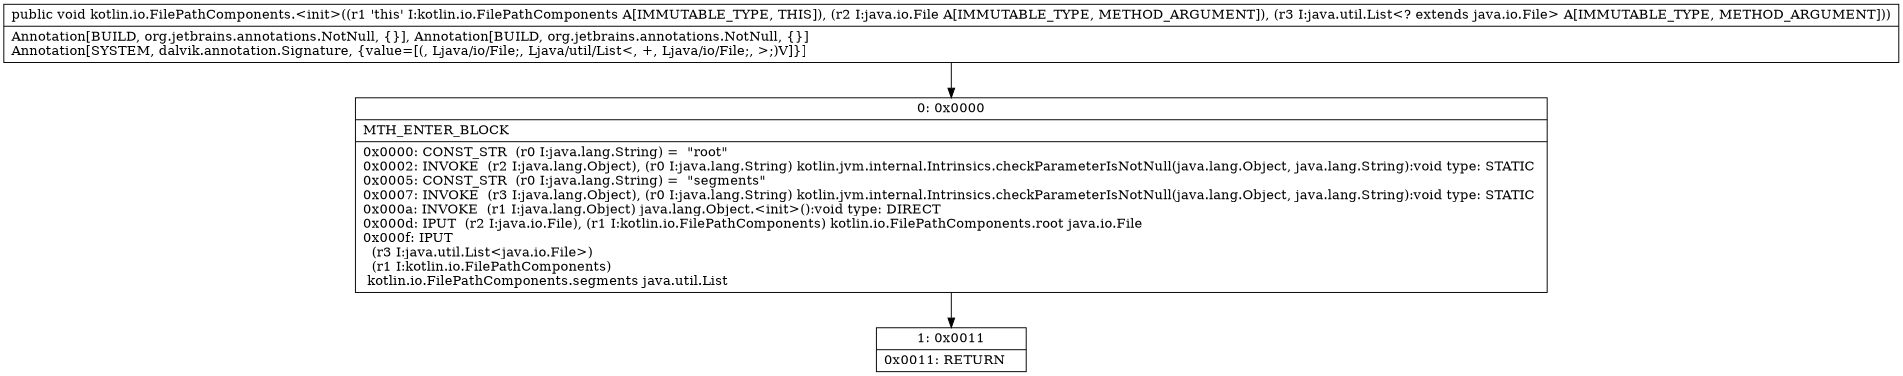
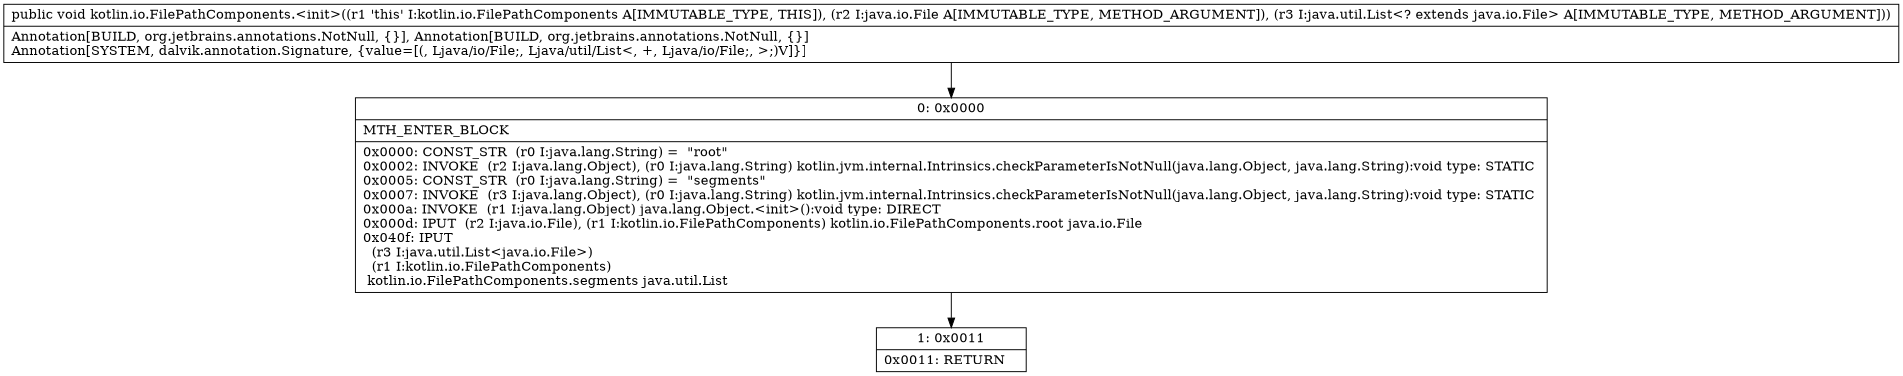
(412, 238) -> (412, 238)
